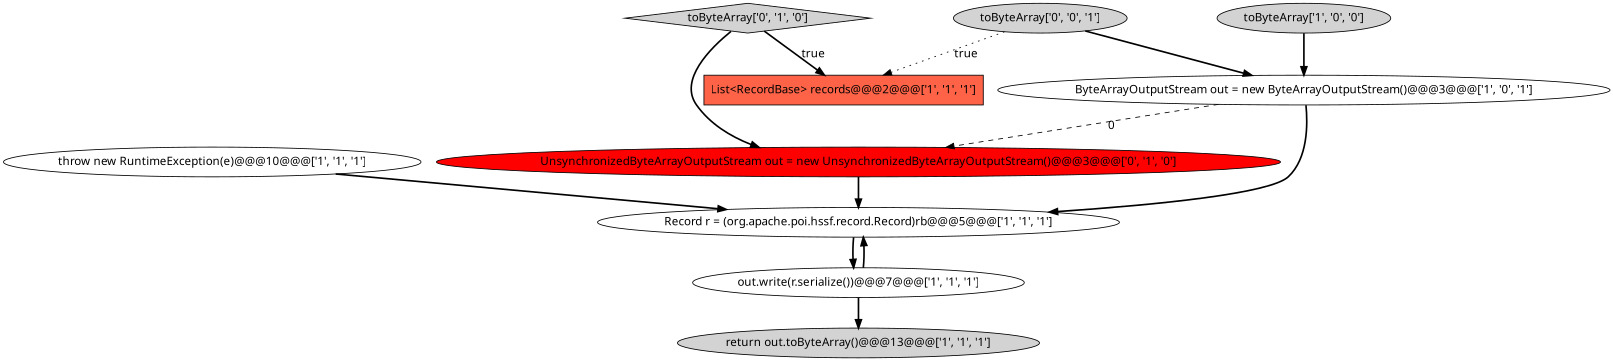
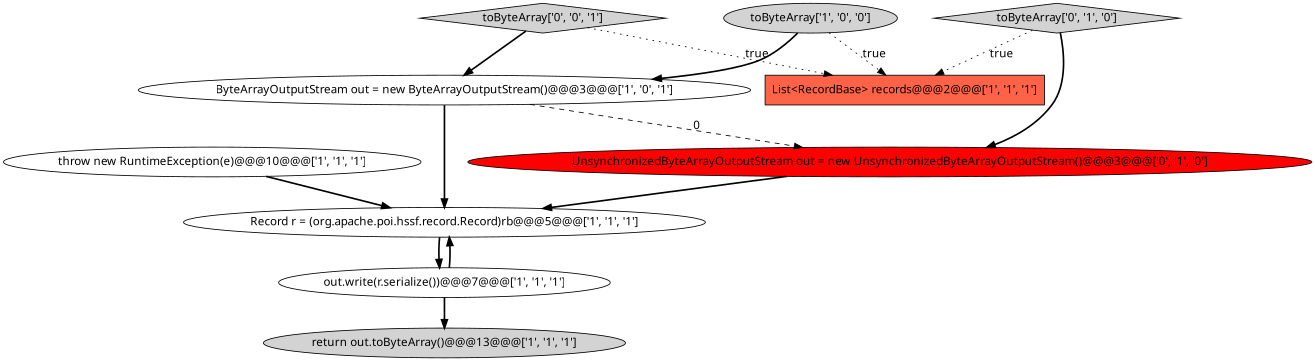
(1040, 18) -> (543, 18)
(791, 51) -> (988, 51)
none -> (854, 52)
